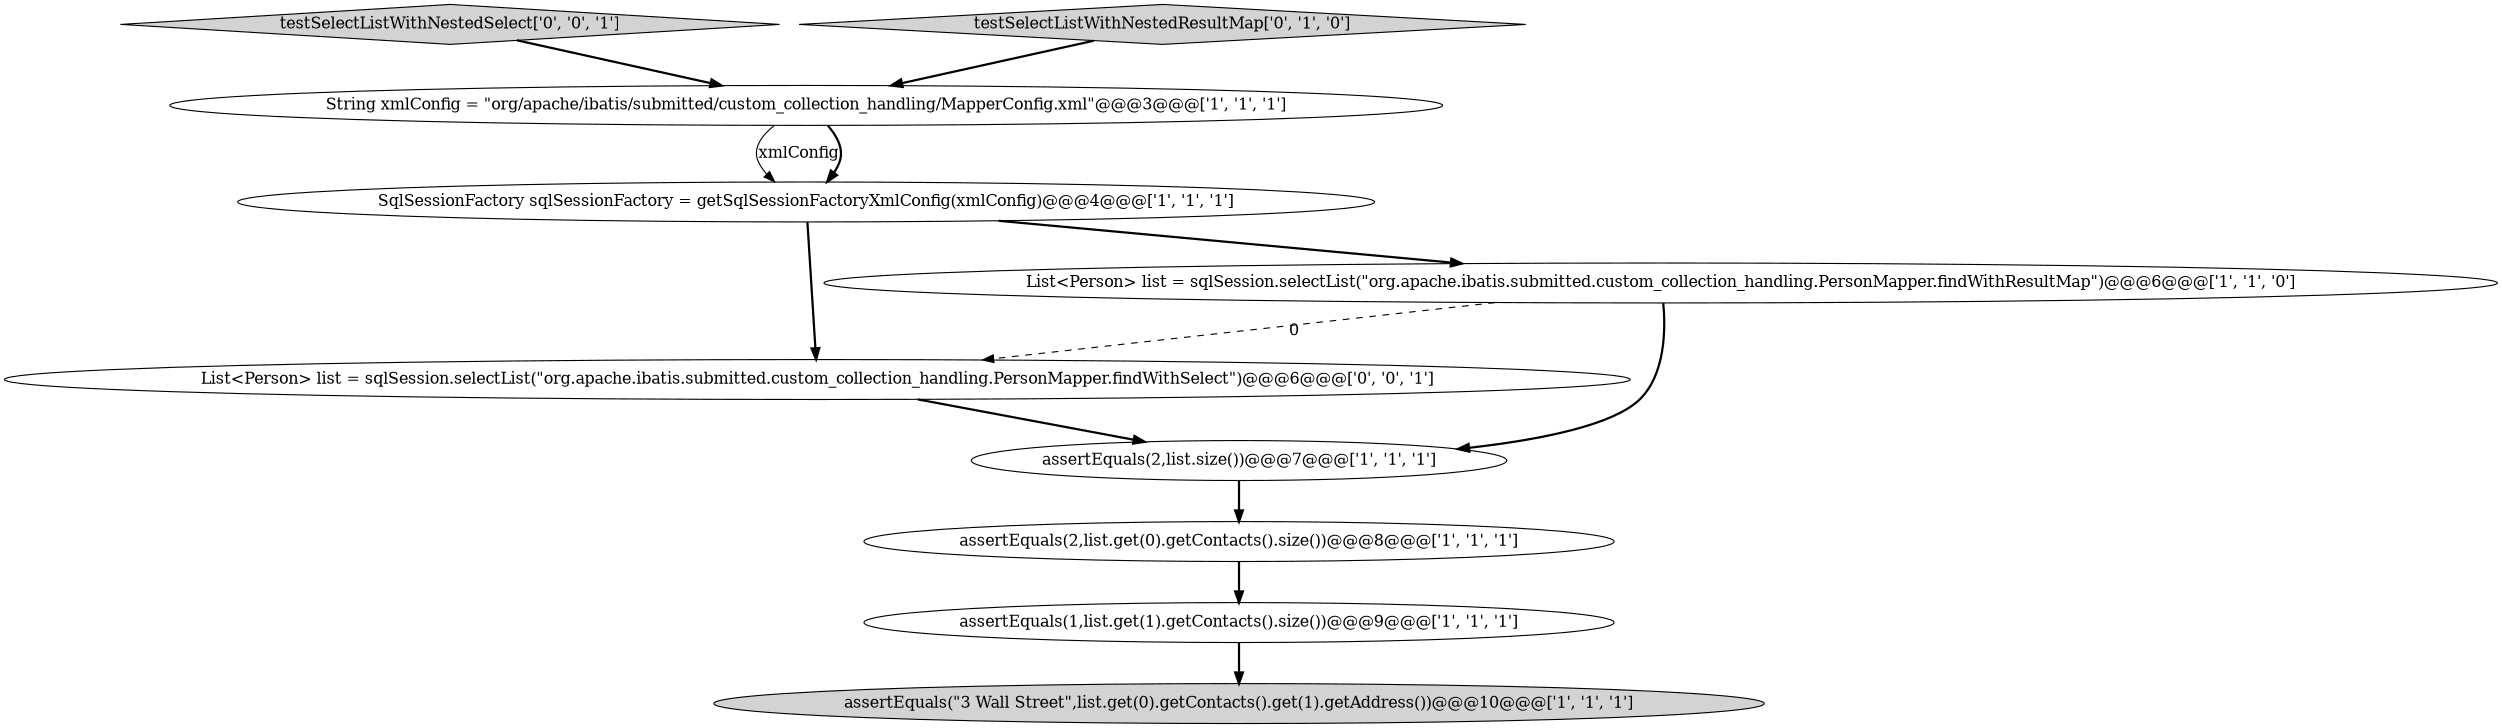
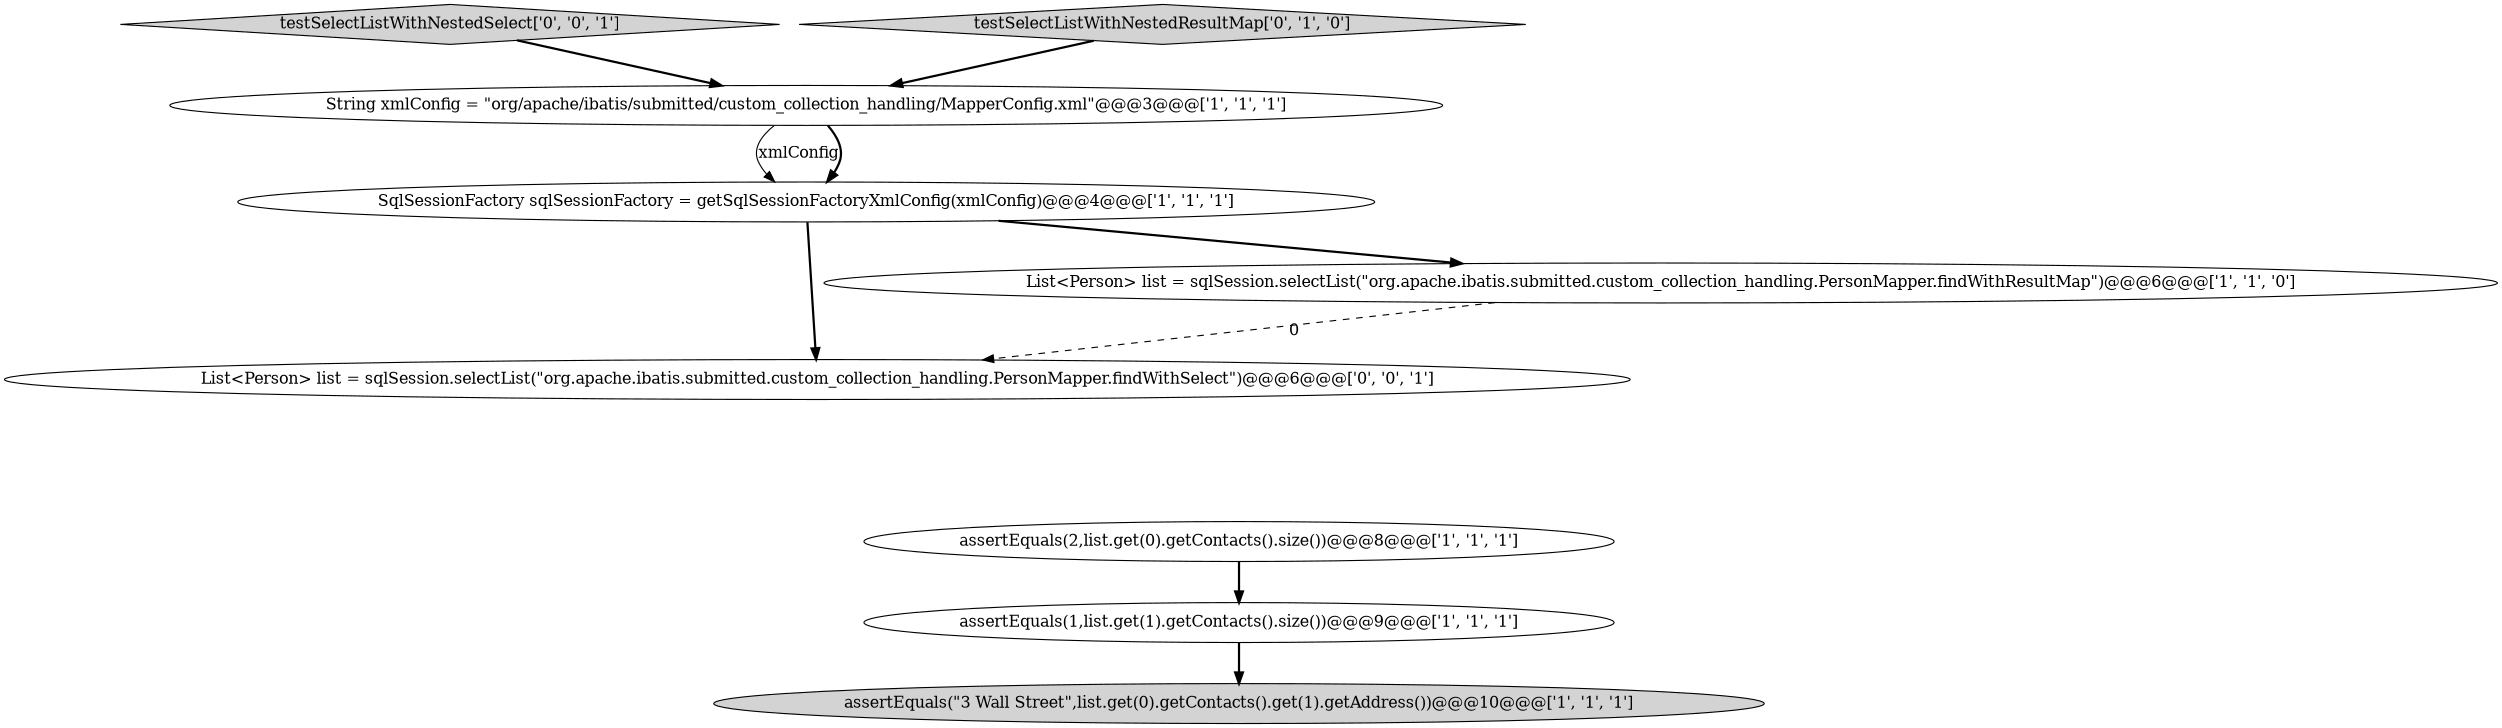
(1239, 461) -> none
